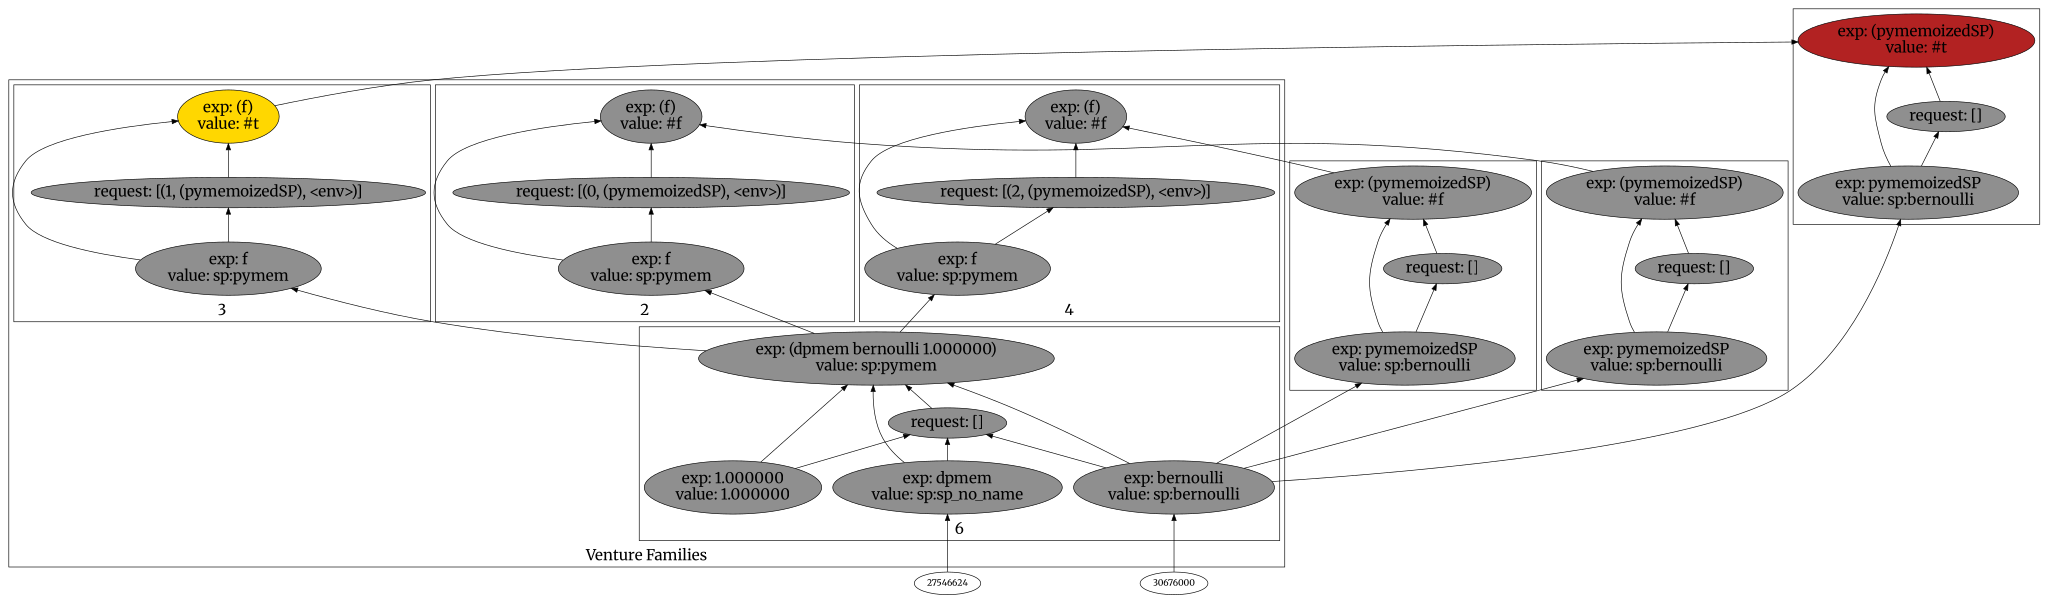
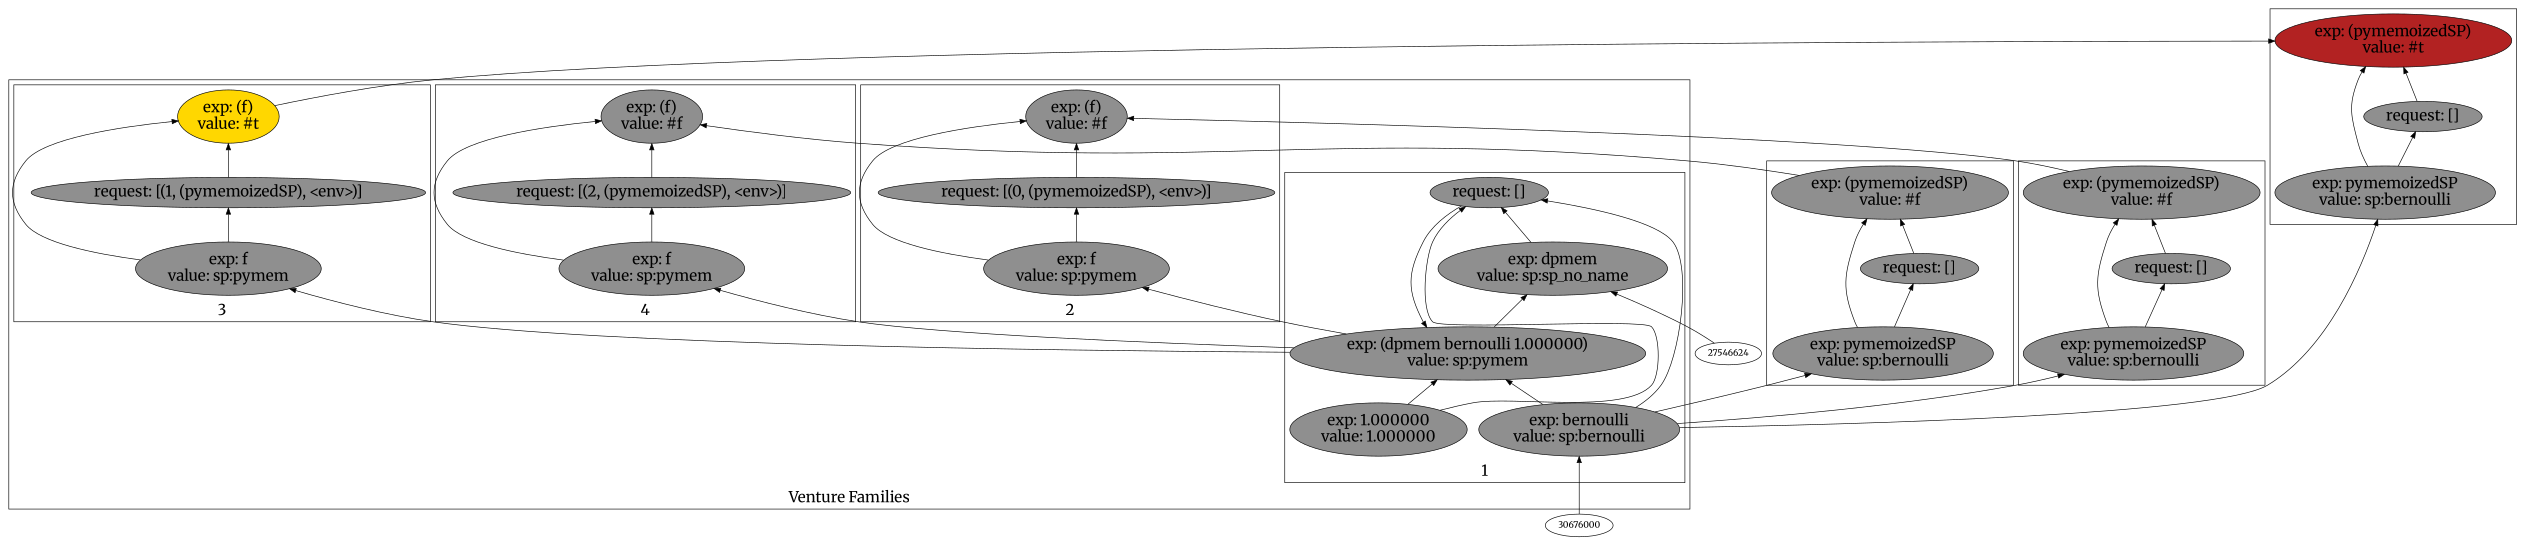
(880, 431) -> (1508, 313)
(959, 530) -> (1485, 472)
